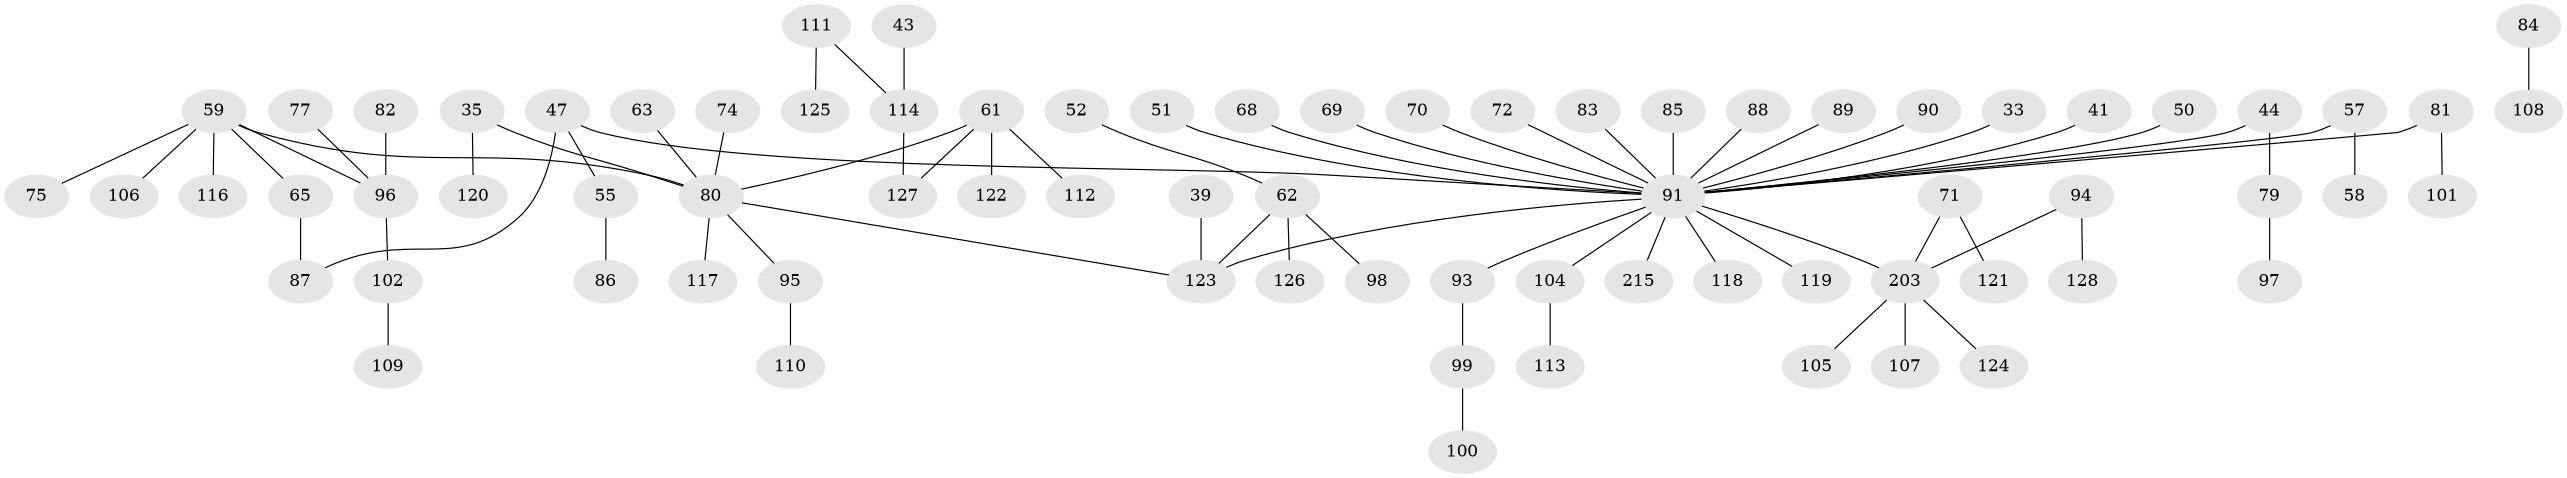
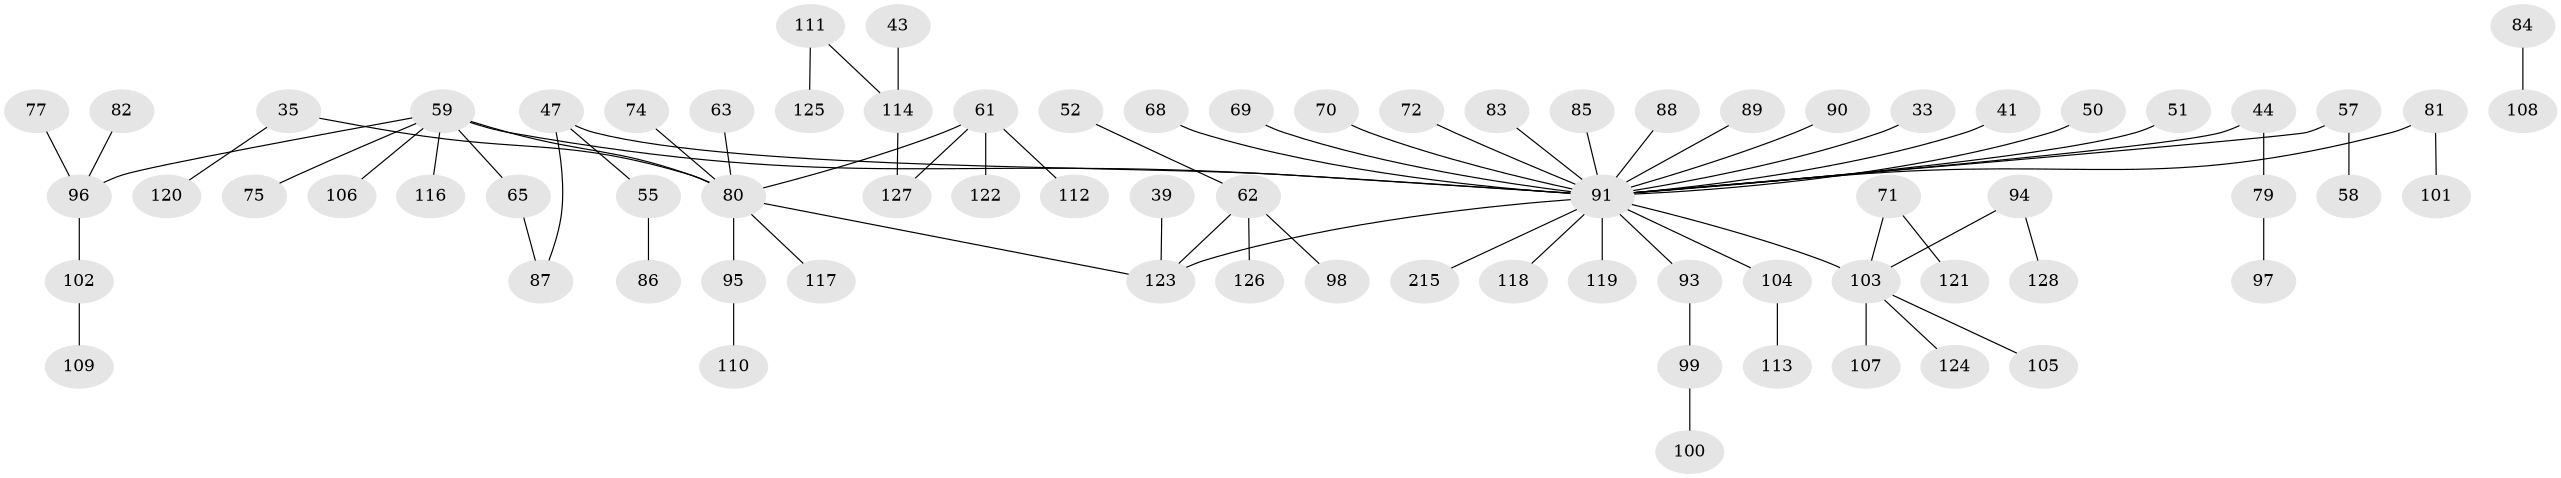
none -> (798, 166)
(1905, 282) -> (1866, 282)
